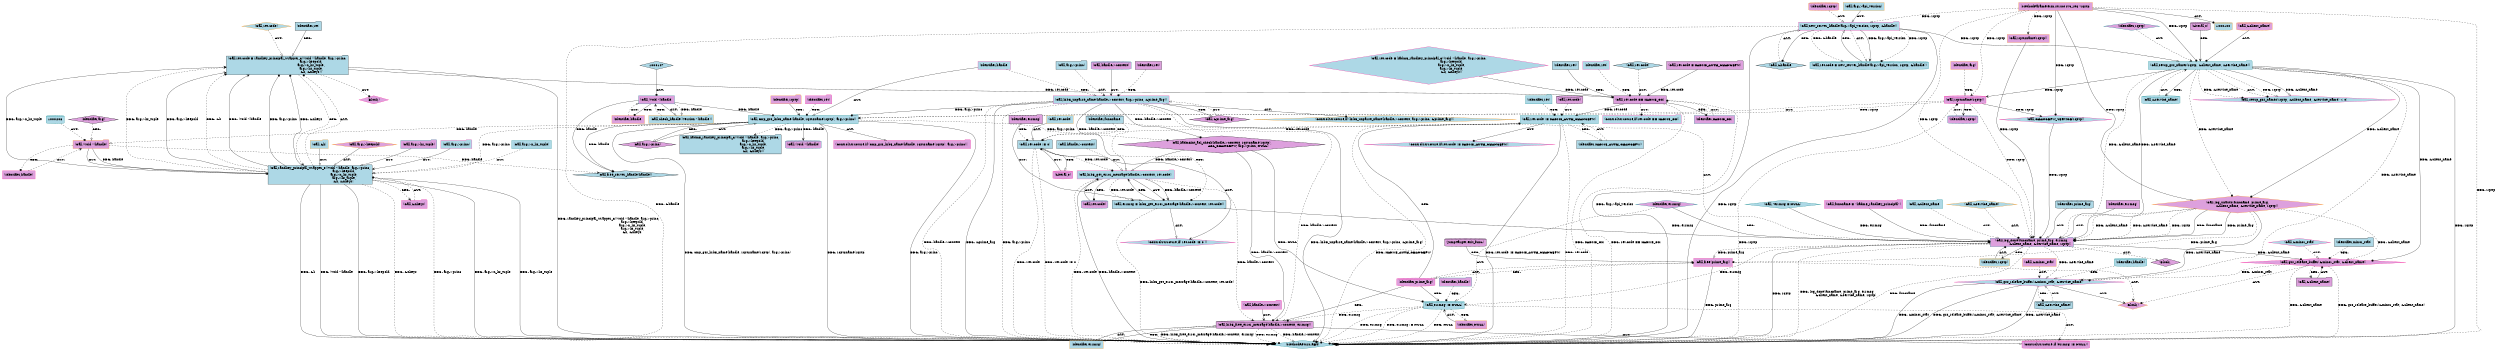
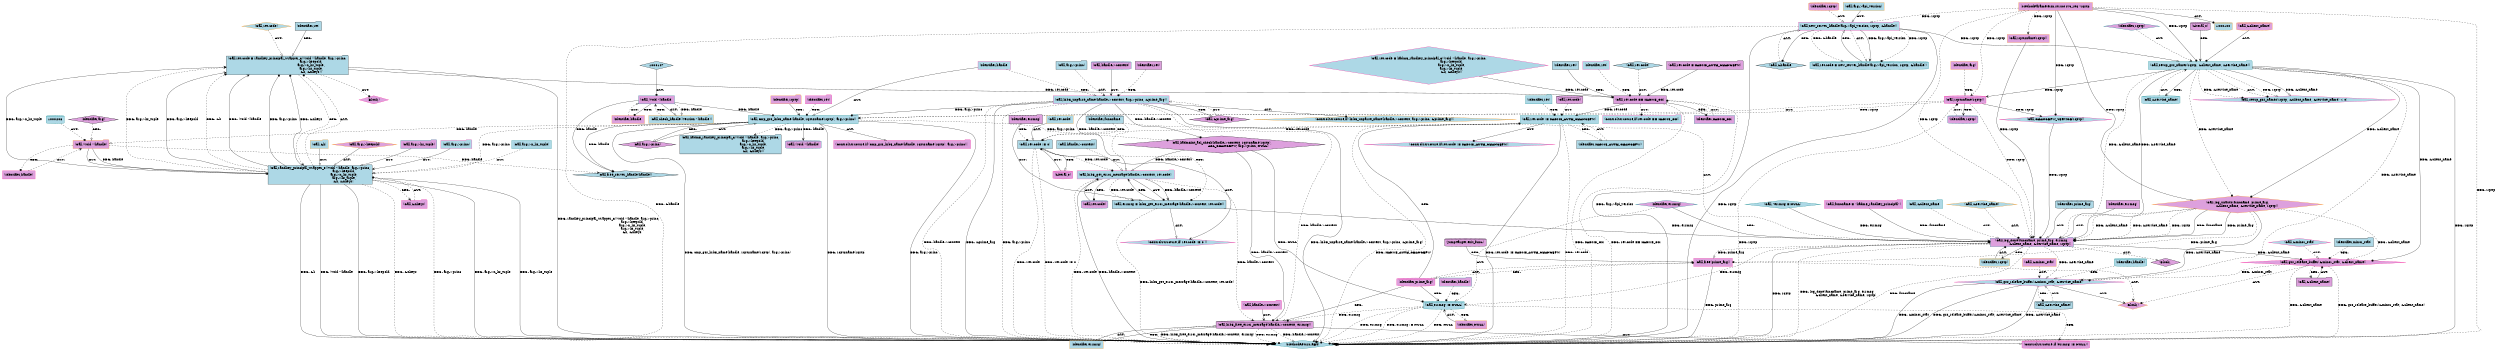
(2071, 325) -> (2071, 325)
